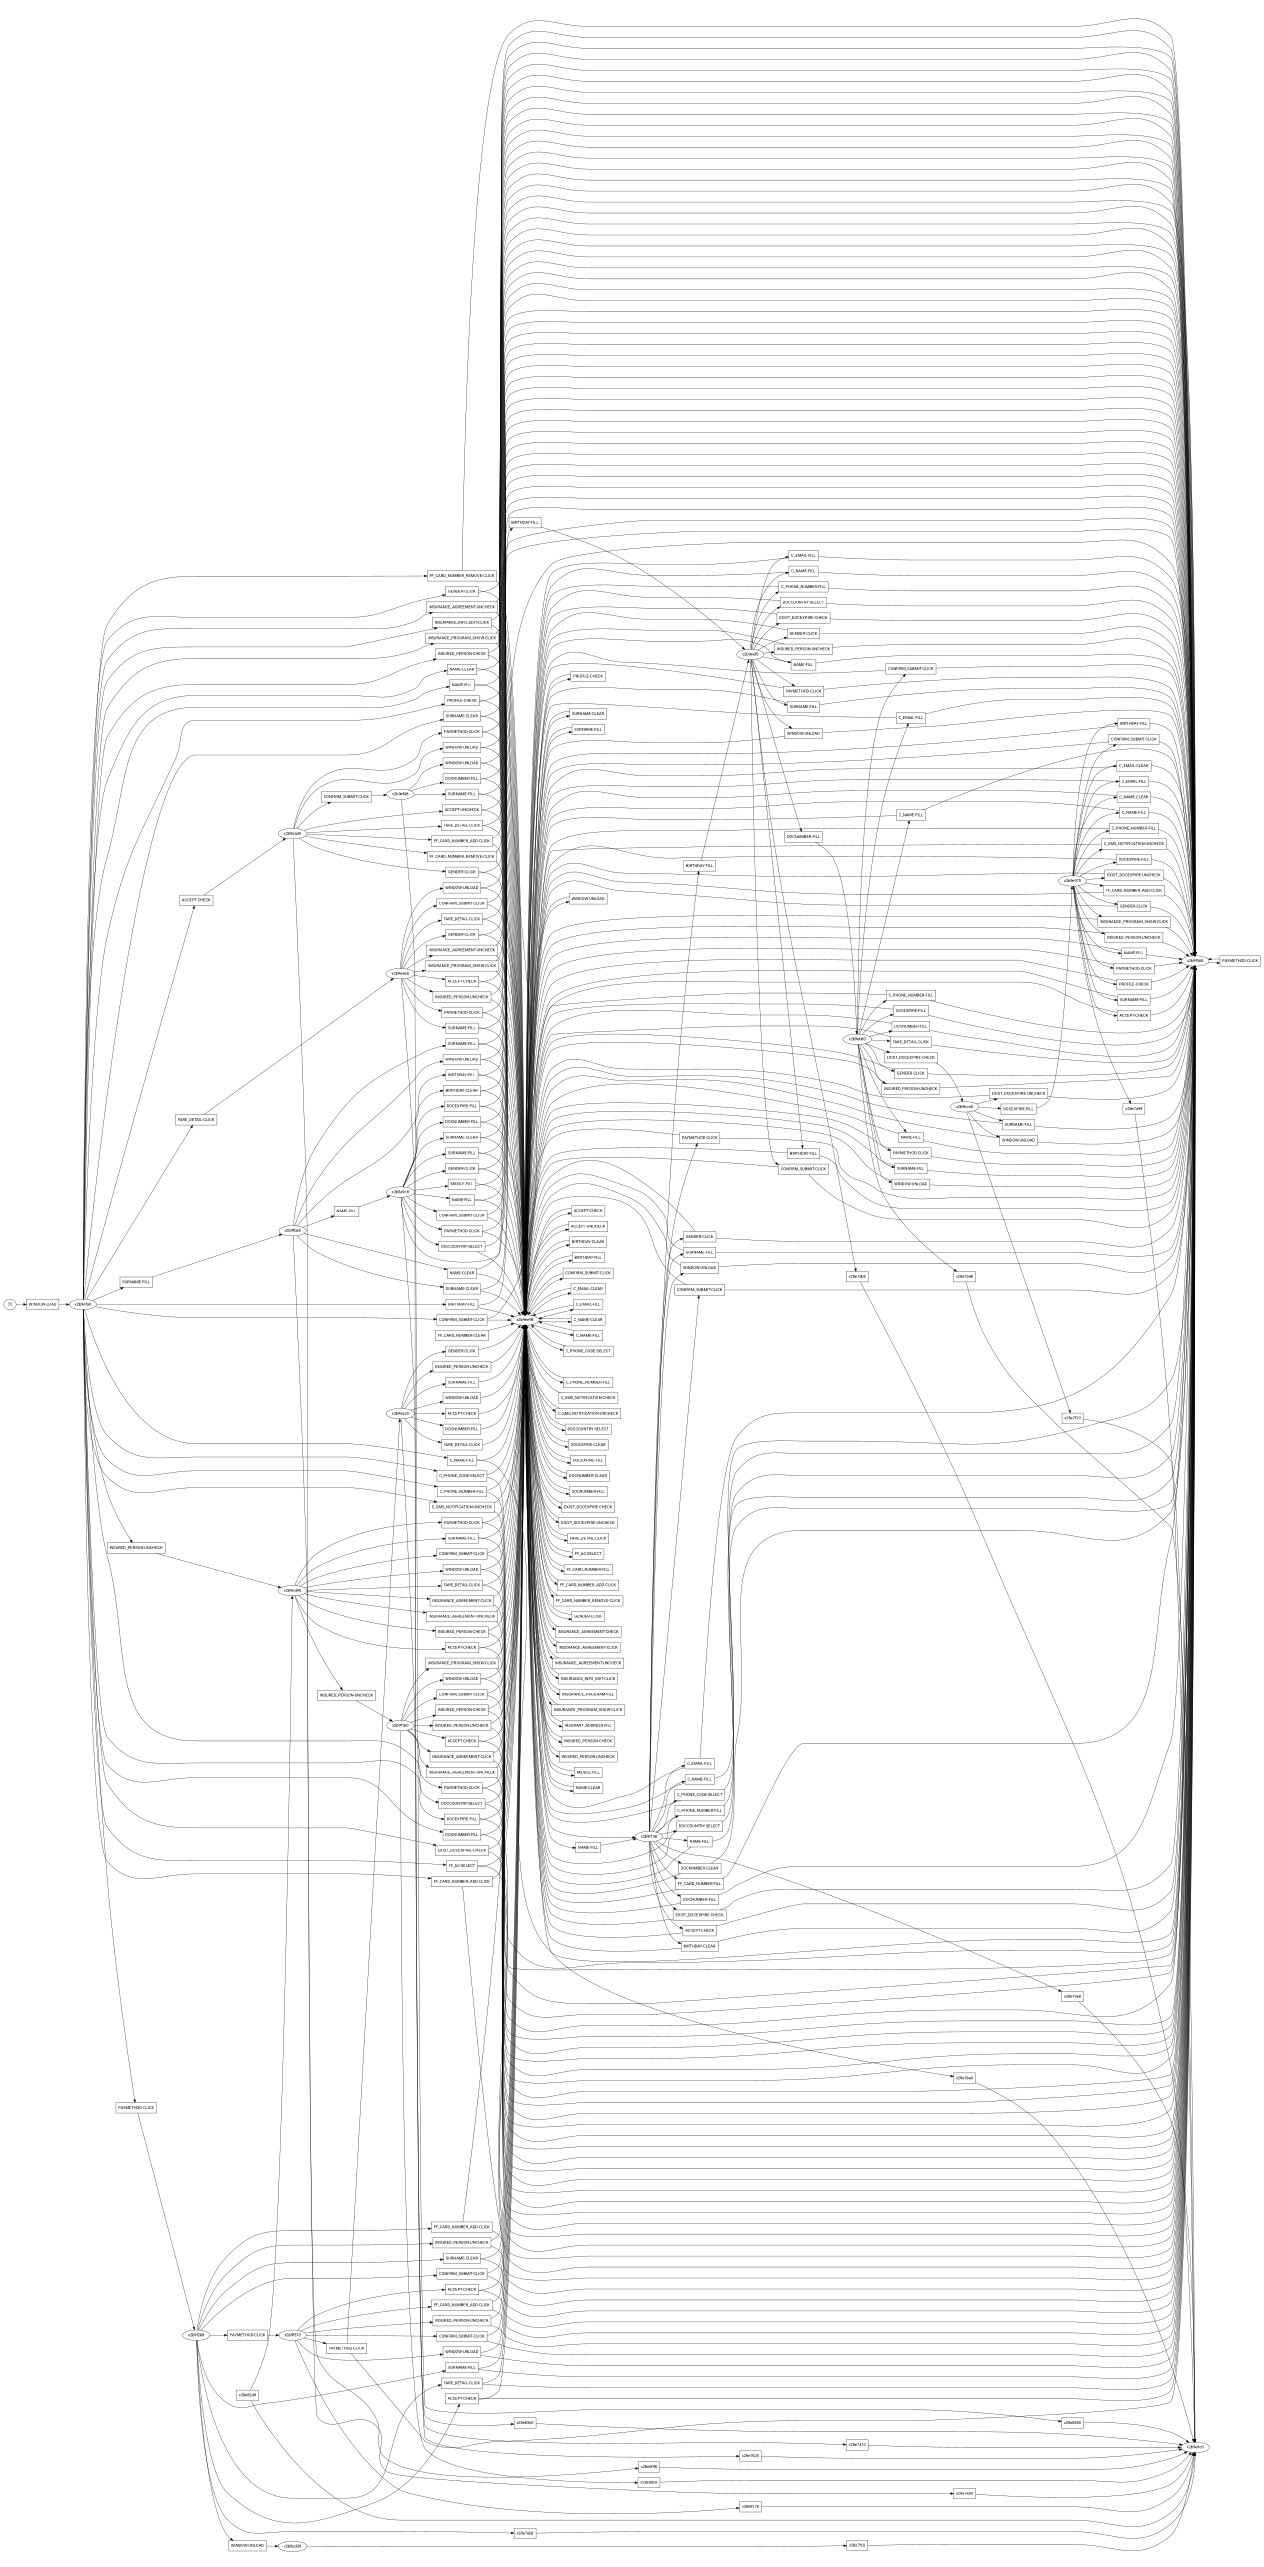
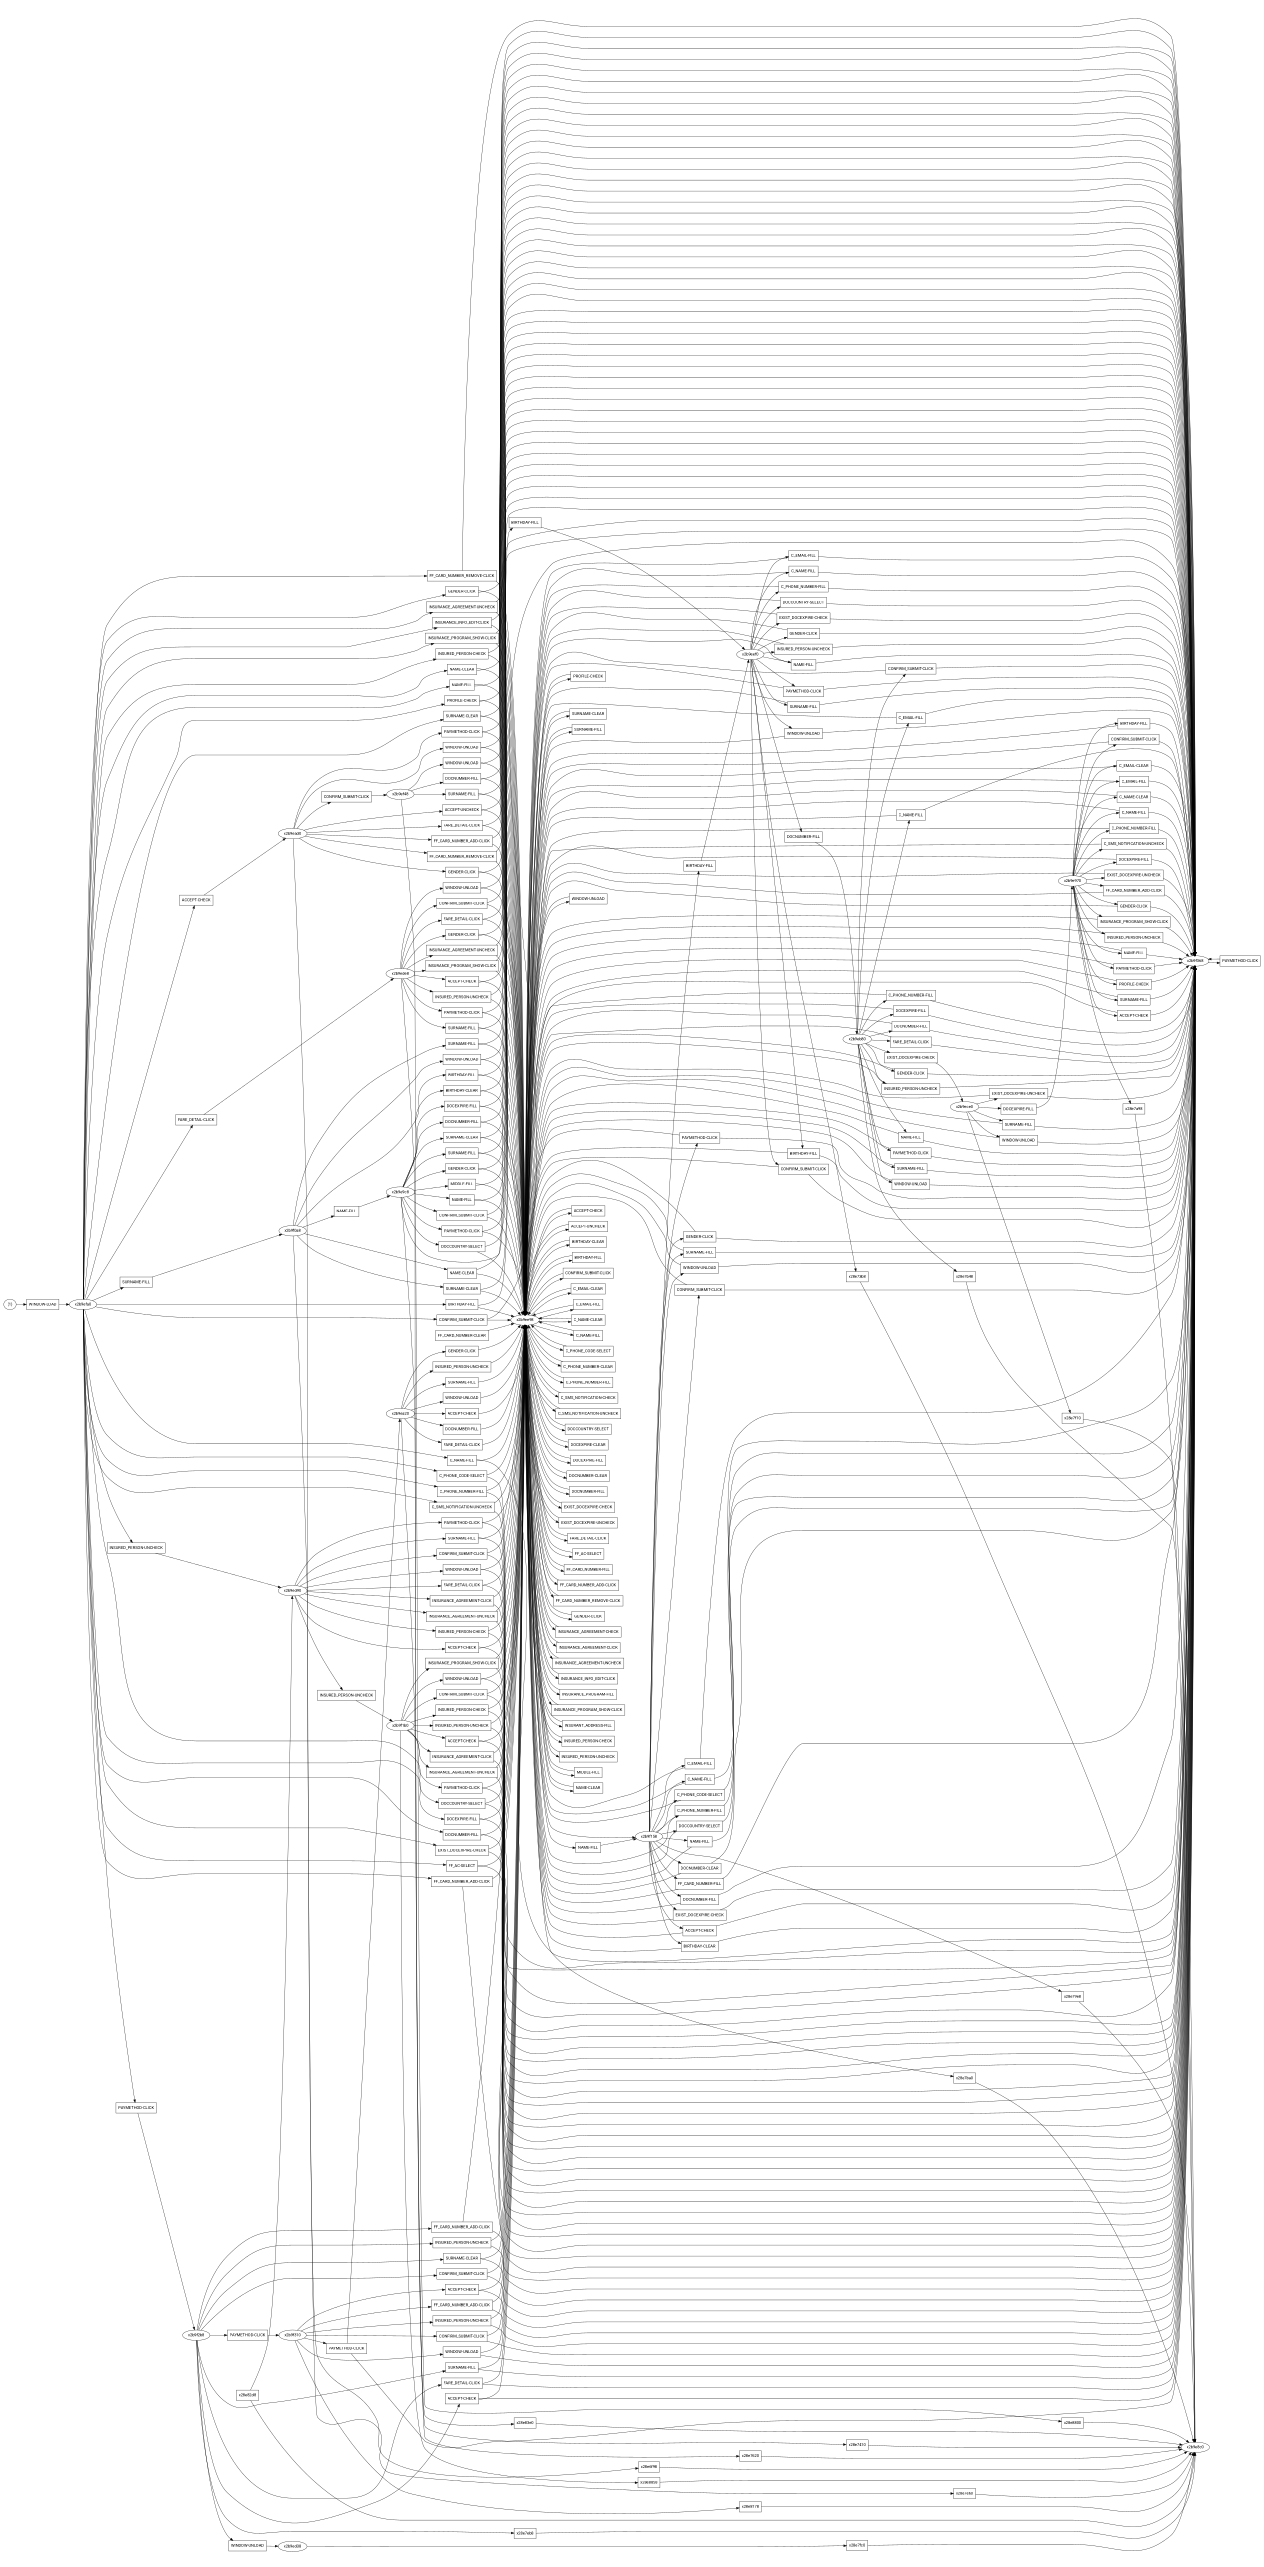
none -> (588, 1367)
none -> (535, 1370)
